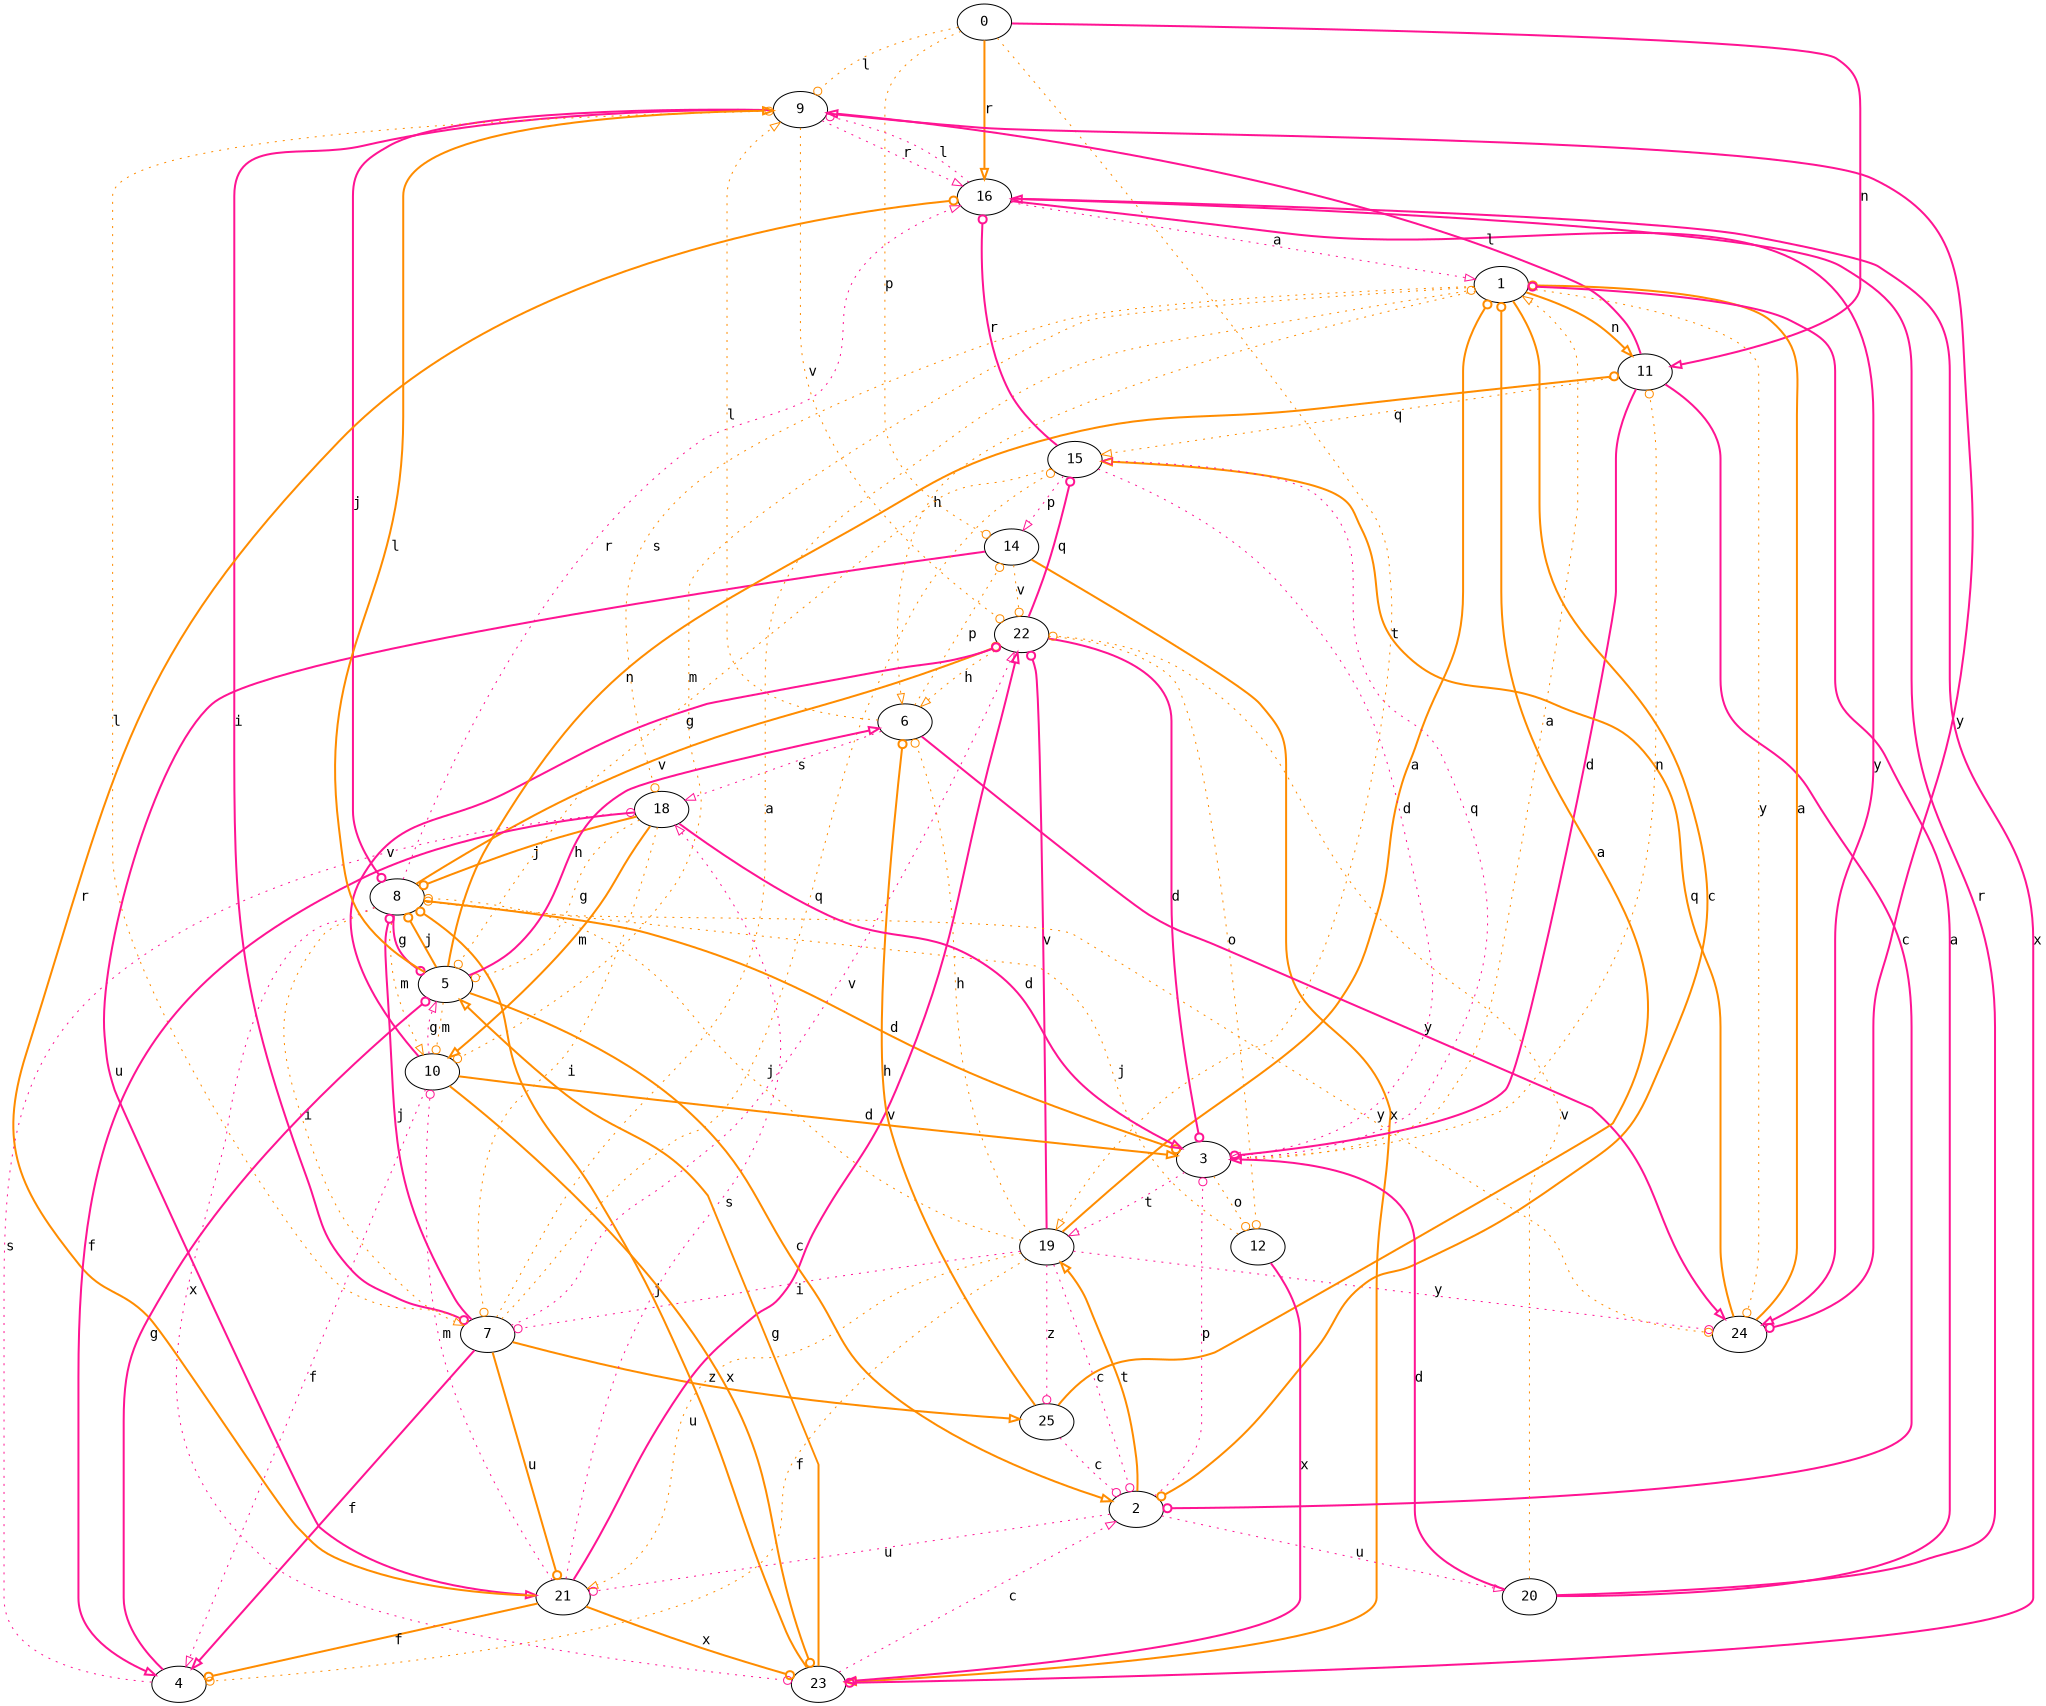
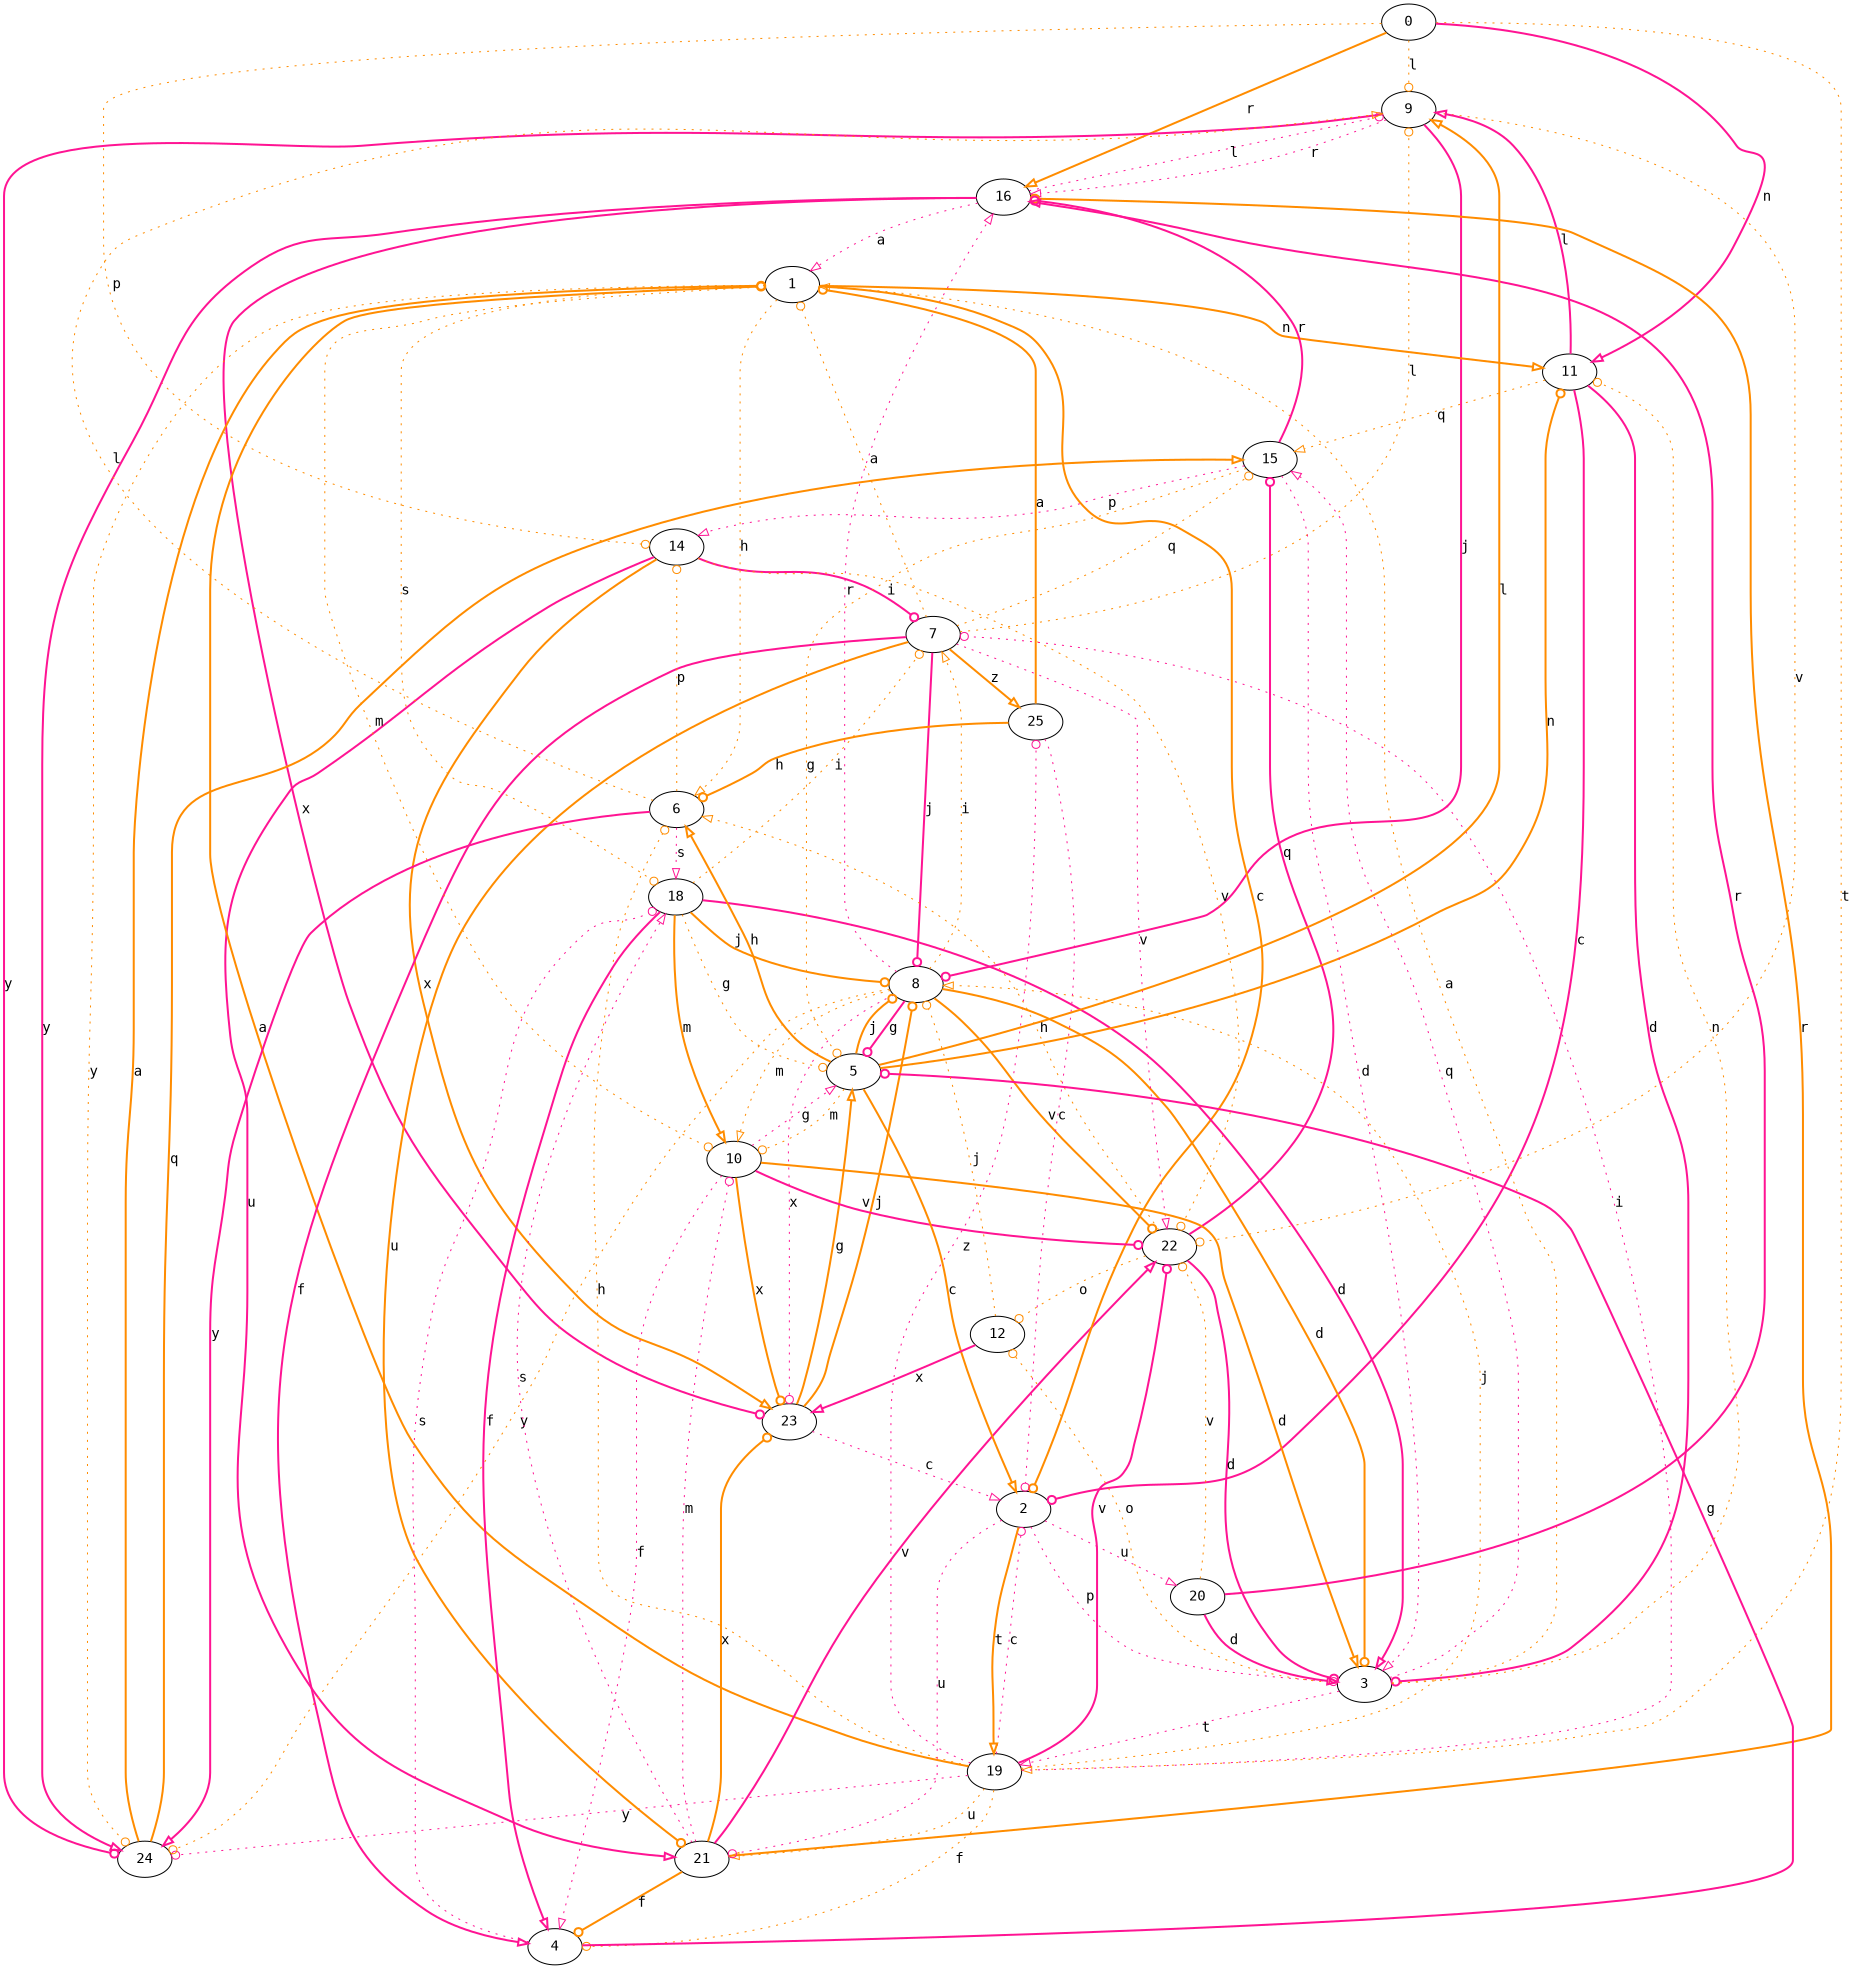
(234, 520) -> (852, 582)
(627, 791) -> (758, 969)
(1950, 970) -> none
(729, 1056) -> (1480, 1385)
